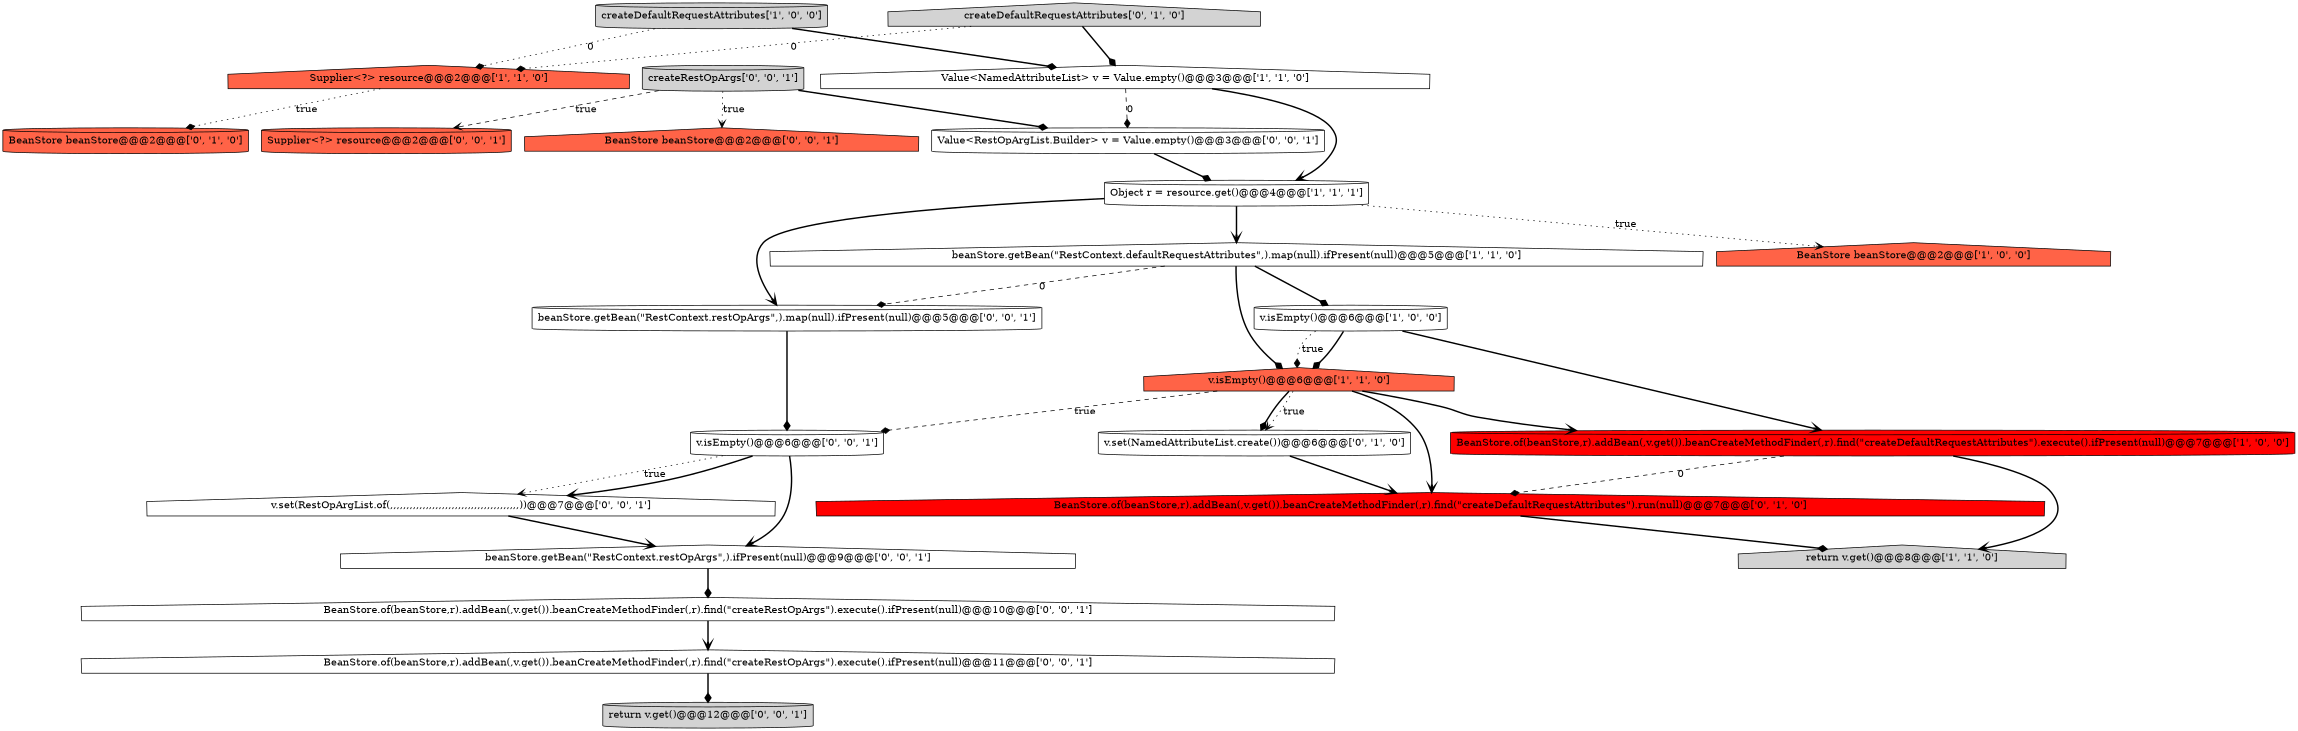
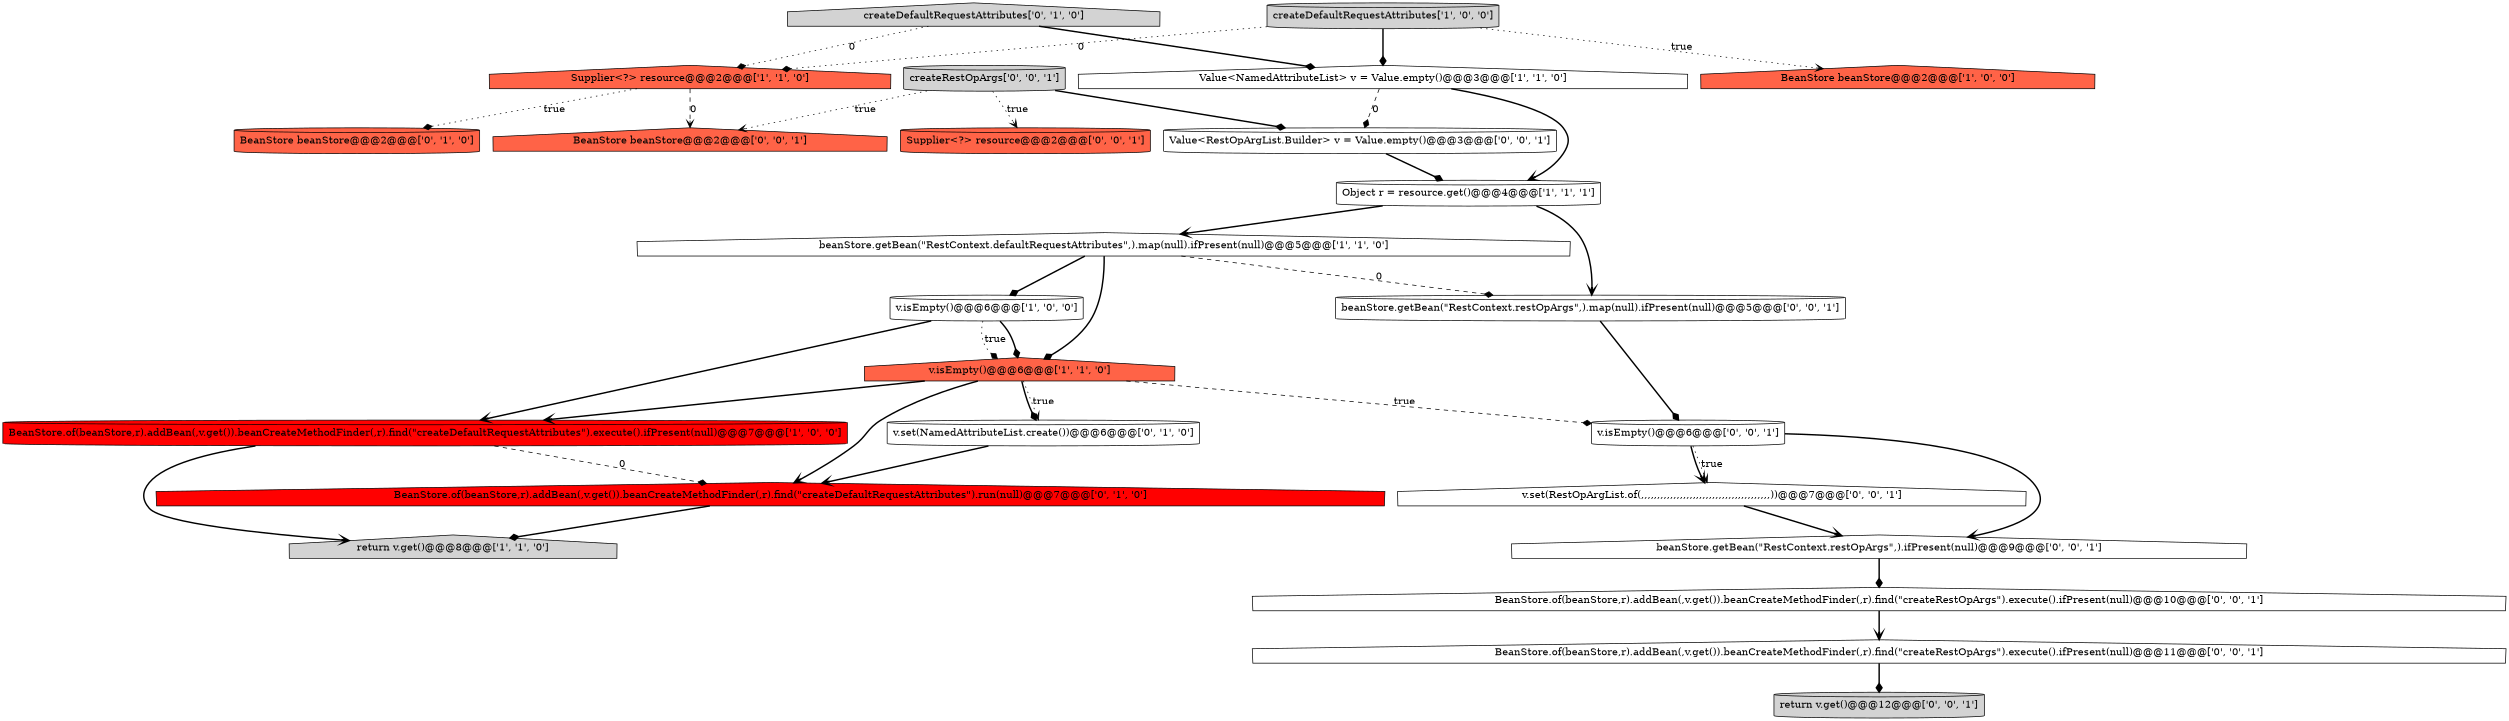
none -> (690, 105)
(560, 109) -> (1003, 106)
(1589, 226) -> (1648, 48)
